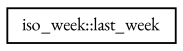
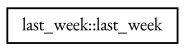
(92, 26) -> (92, 26)
